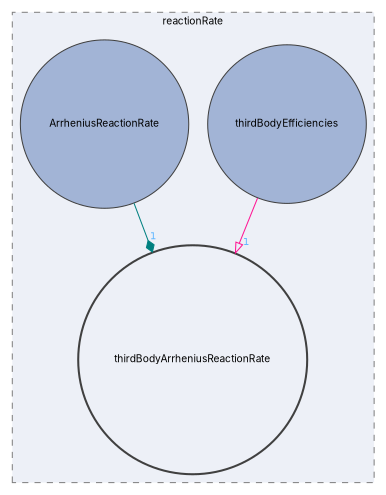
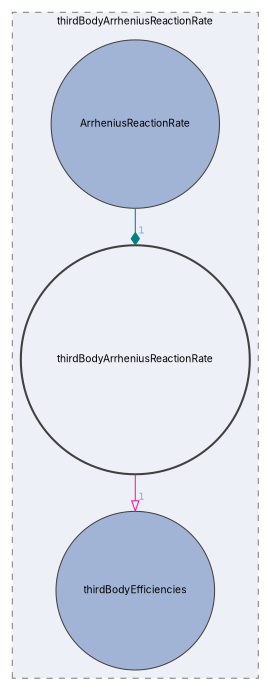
(193, 22) -> (135, 22)
(248, 221) -> (135, 488)
